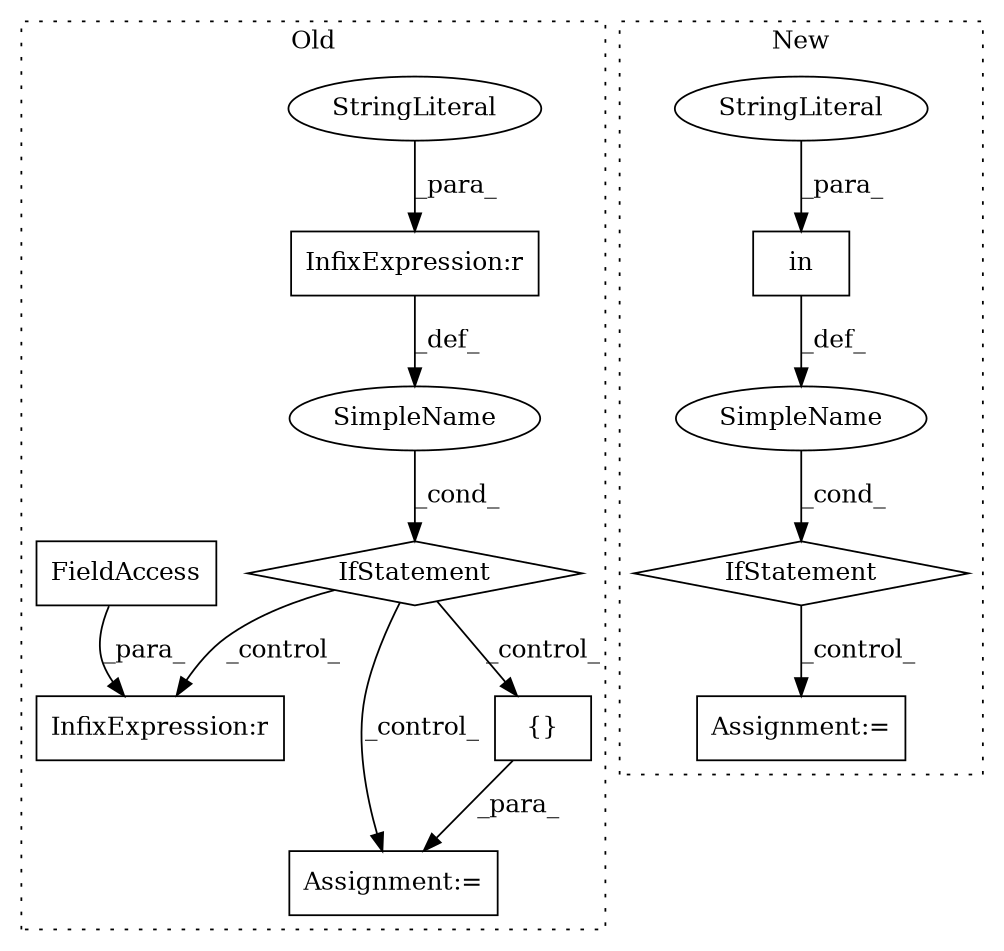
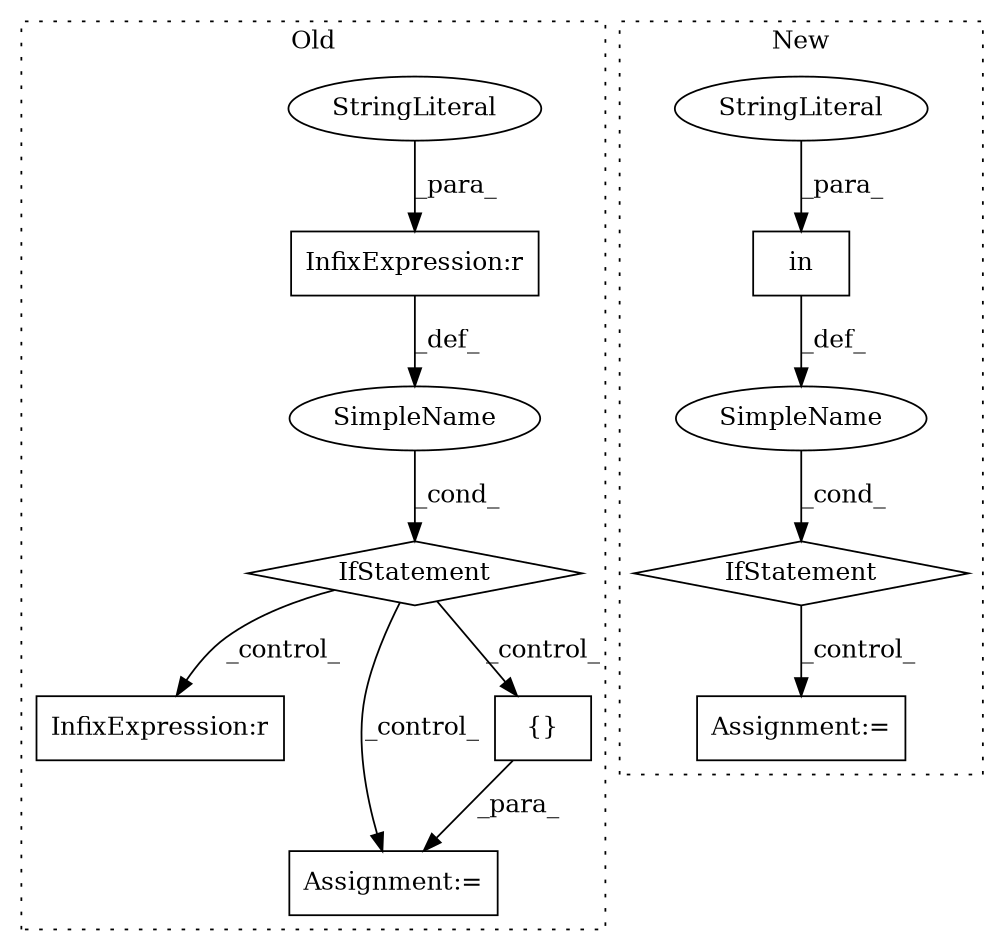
(126, 573) -> none
